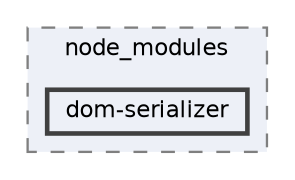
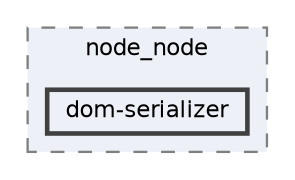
(147, 49) -> (147, 49)
